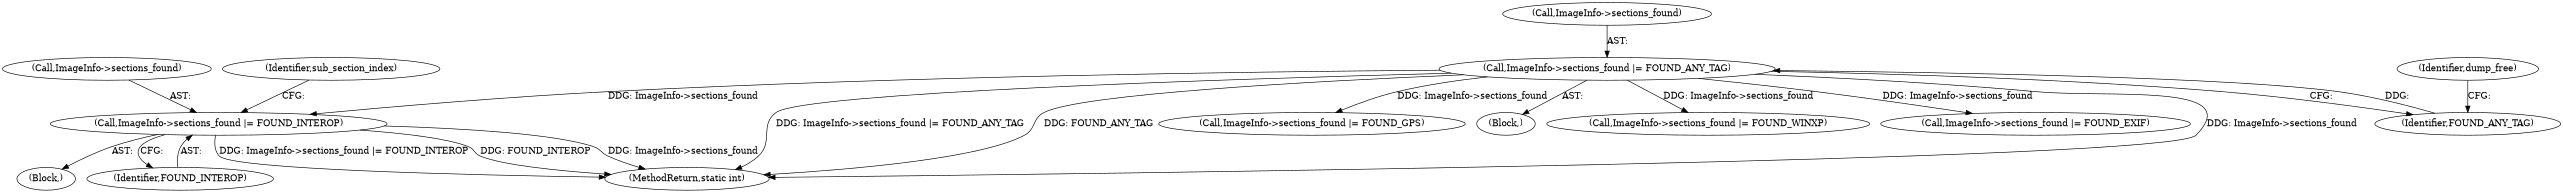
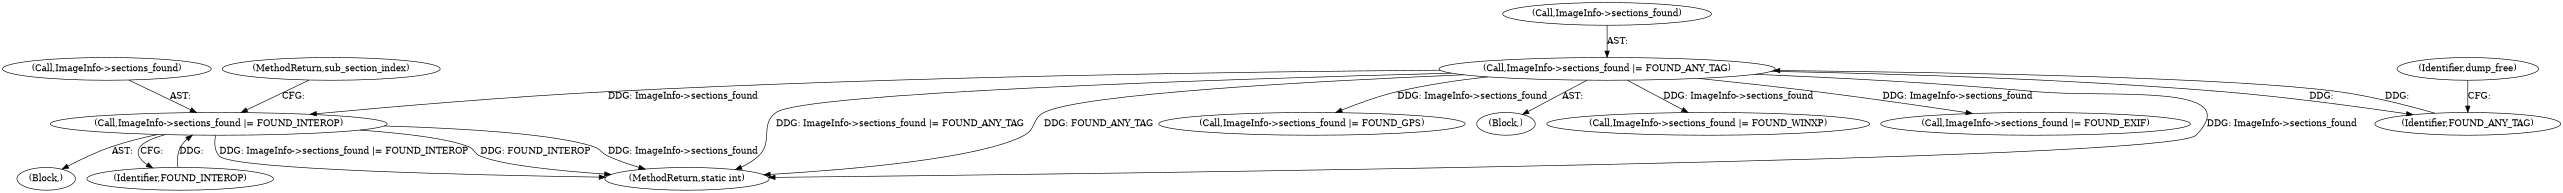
(331, 69) -> (331, 69)
(2323, 96) -> (2323, 96)
(193, 151) -> (193, 151)
